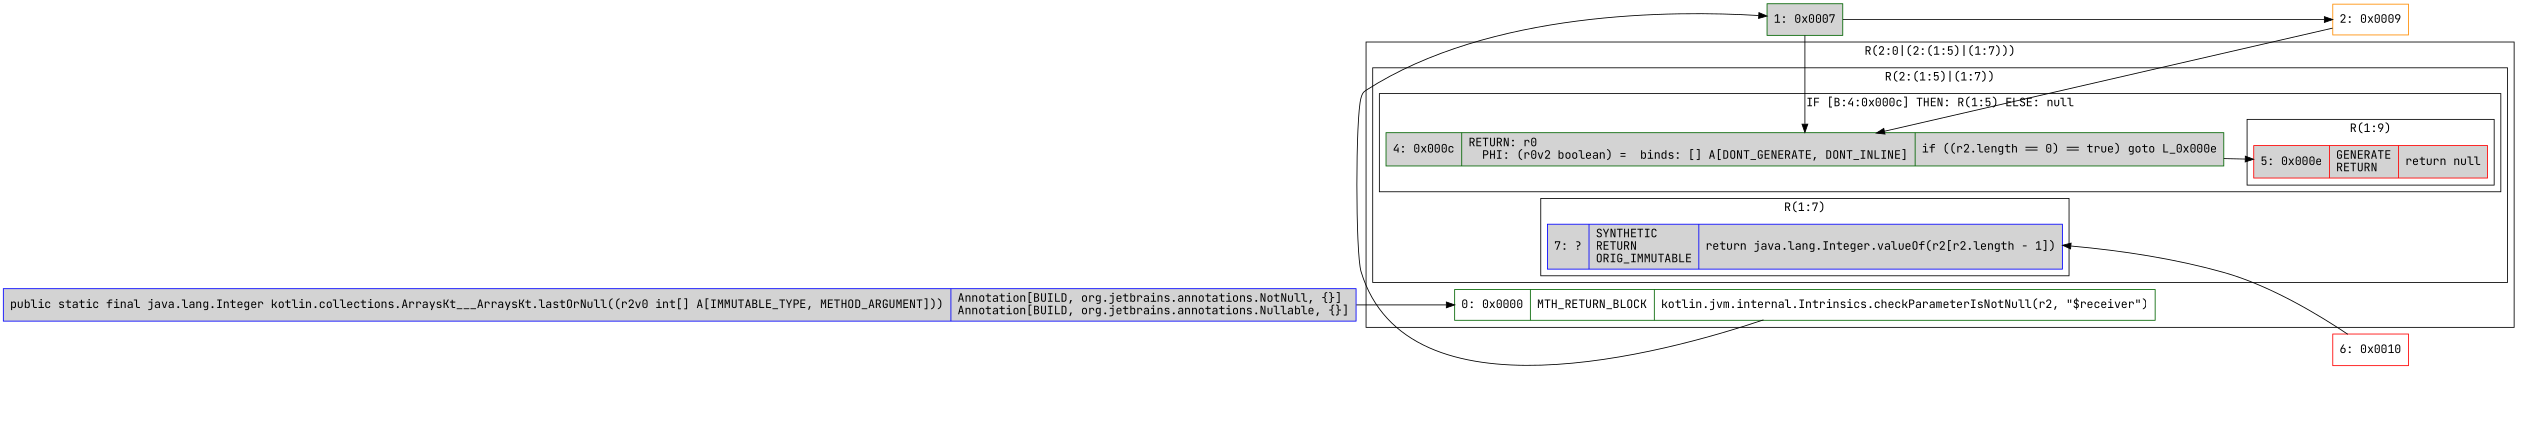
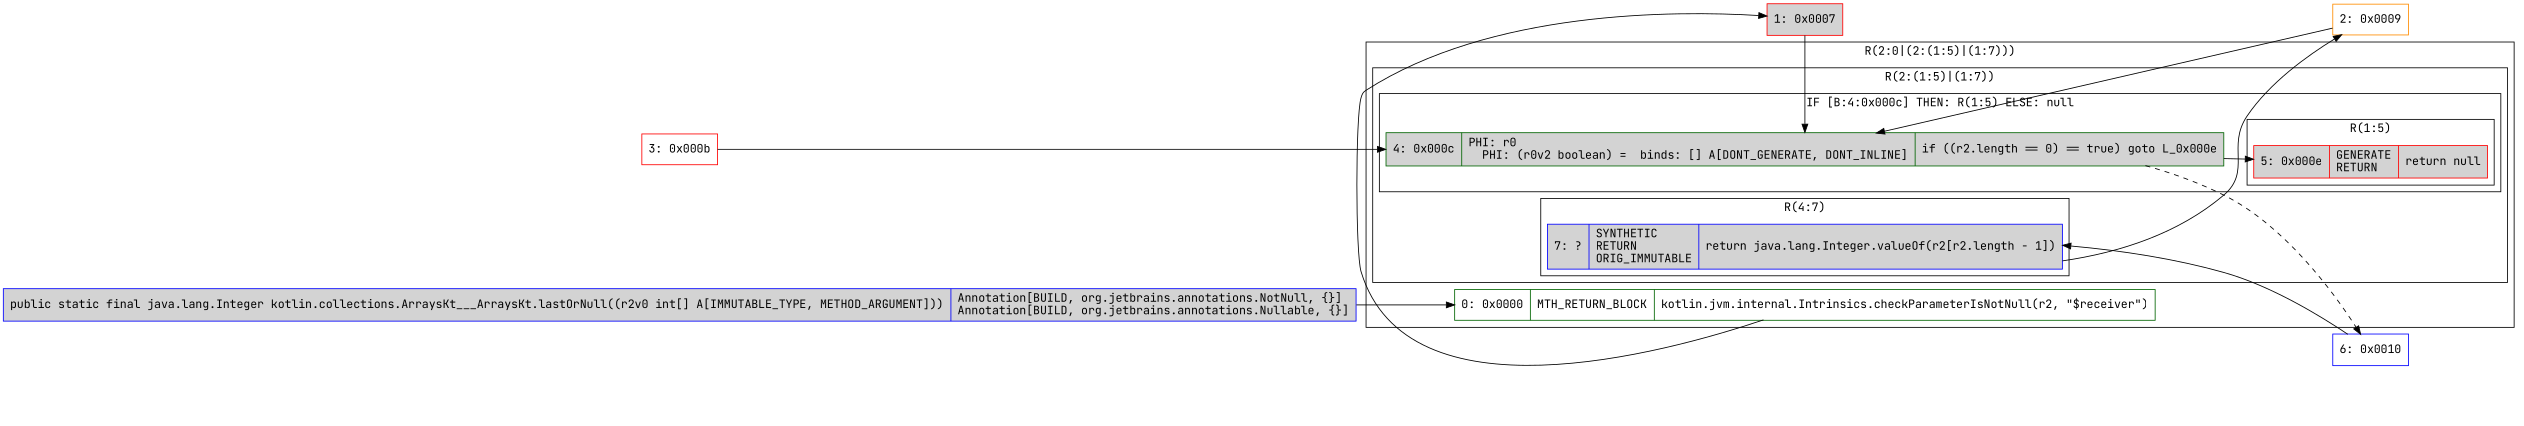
(1805, 20) -> (1805, 20)
(2084, 20) -> (2232, 185)
(2371, 129) -> (2371, 129)
(1506, 143) -> (1496, 143)
none -> (680, 149)
(1805, 208) -> (1805, 208)
none -> (2268, 224)
(2371, 350) -> (2371, 350)
